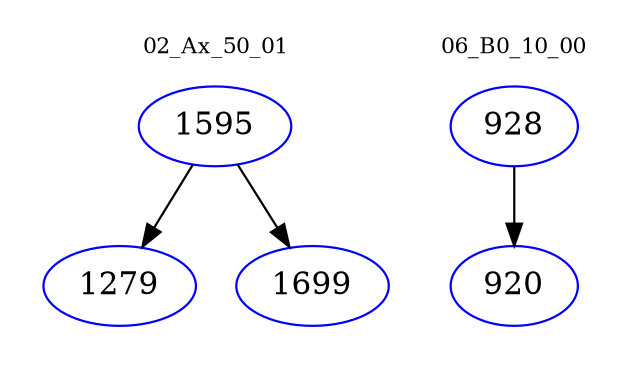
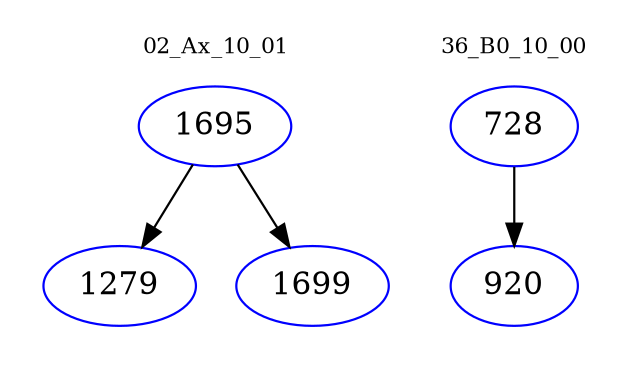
(216, 48) -> (216, 48)
(514, 48) -> (514, 48)
(215, 126) -> (215, 126)
(514, 126) -> (514, 126)
